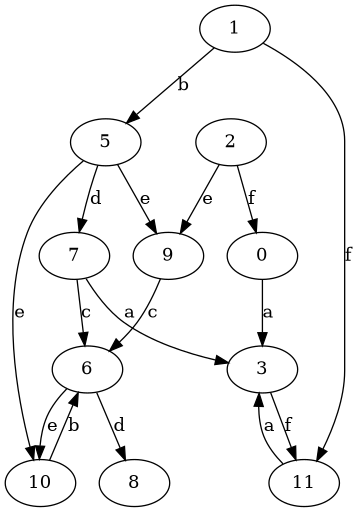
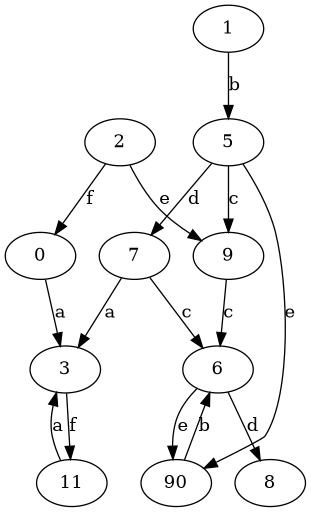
(146, 199) -> (234, 199)
(345, 230) -> none
(40, 483) -> (176, 483)
